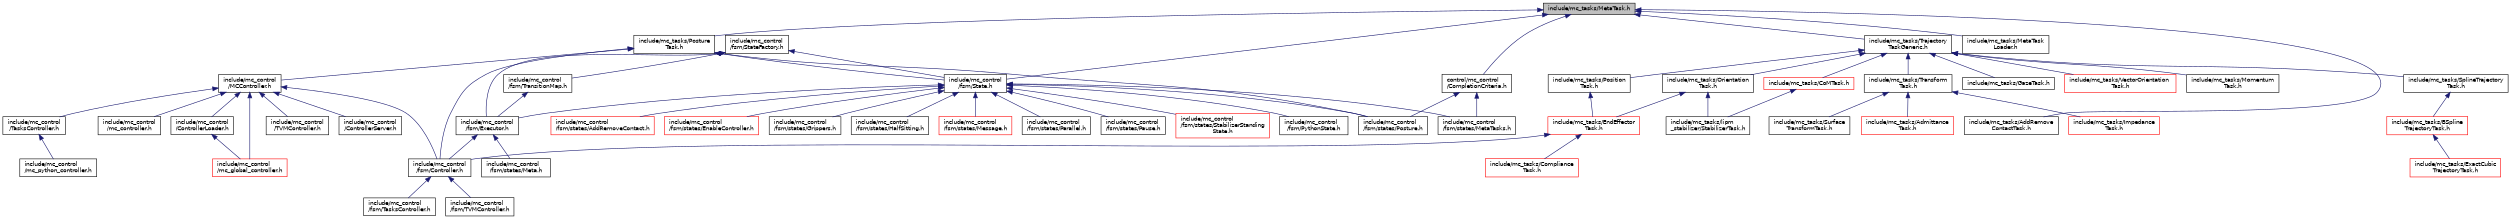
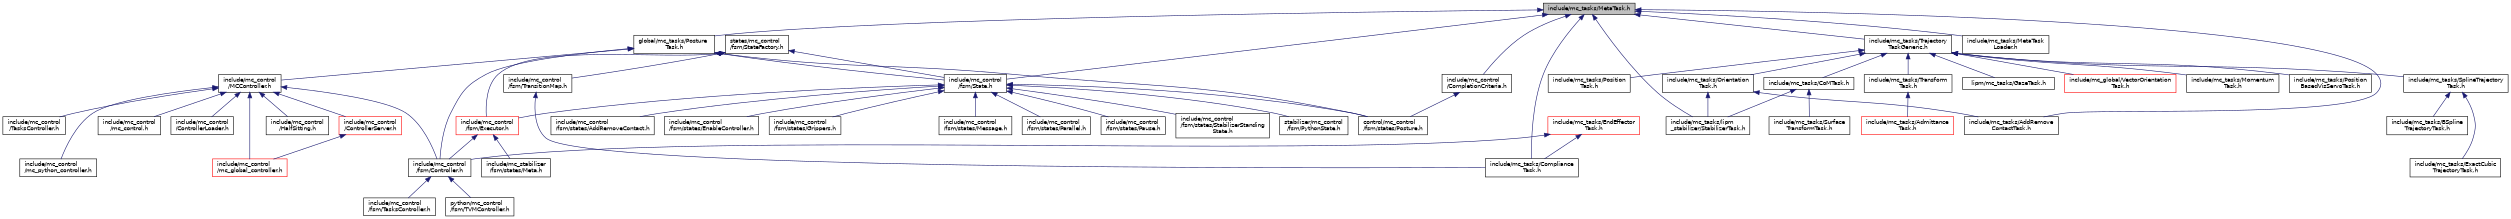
(674, 44) -> (674, 44)
(757, 44) -> (757, 44)
none -> (1636, 71)
(1477, 83) -> (1477, 83)
none -> (1540, 83)
(1809, 83) -> (1809, 83)
(2008, 83) -> (2008, 83)
(2120, 83) -> (2120, 83)
none -> (2330, 83)
(510, 106) -> (993, 165)
(1648, 106) -> (1869, 103)
(1856, 106) -> (1809, 106)
(1592, 107) -> none
(129, 126) -> (129, 126)
(297, 126) -> (297, 126)
(370, 126) -> (370, 126)
(487, 126) -> (487, 126)
(603, 126) -> (603, 126)
(712, 126) -> (712, 126)
(890, 126) -> none
(975, 126) -> (975, 126)
(1223, 126) -> (1223, 126)
(1314, 126) -> (1314, 126)
(1393, 126) -> (1393, 126)
(1477, 126) -> none
(2114, 126) -> none
(2427, 126) -> (2427, 126)
(48, 149) -> (94, 112)
(228, 149) -> (307, 148)
(2443, 149) -> (2475, 128)
(516, 168) -> (516, 168)
(1532, 168) -> (1532, 168)
(2455, 168) -> (2455, 168)
(480, 207) -> (480, 207)
